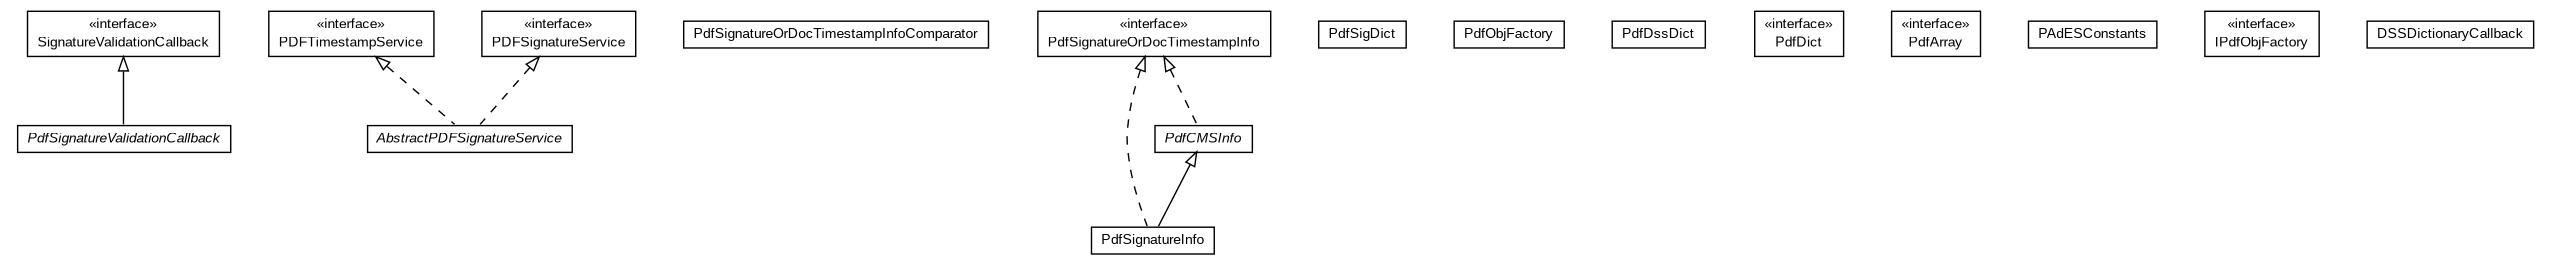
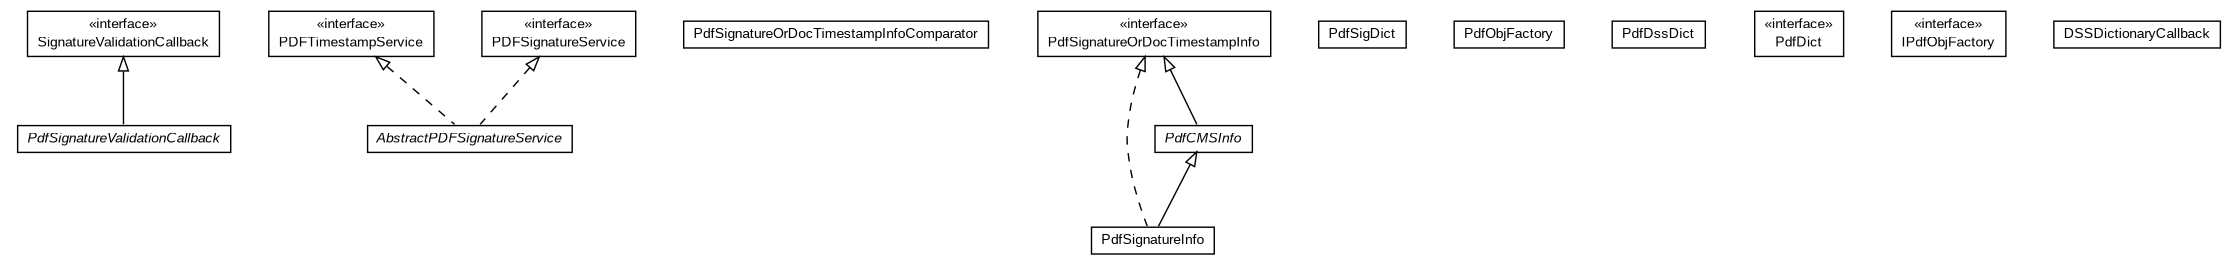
(1935, 34) -> none
(2092, 34) -> none
(1184, 97) -> (1184, 97)
